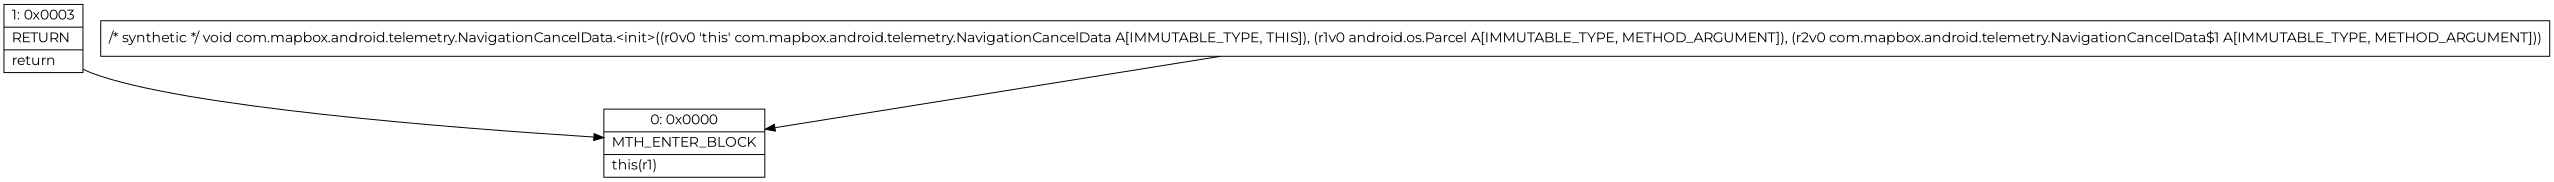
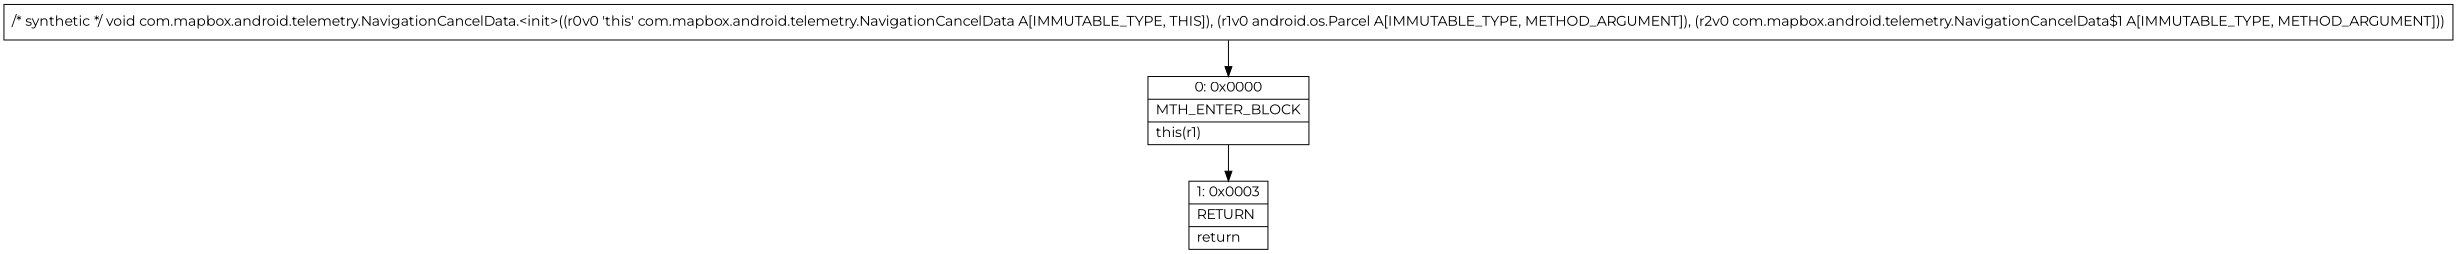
(336, 116) -> (1228, 158)
